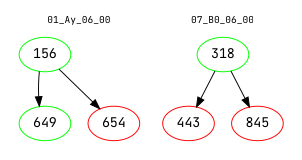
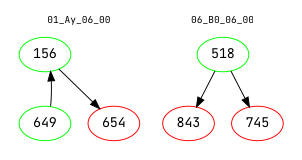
(223, 21) -> (223, 21)
(223, 55) -> (223, 55)
(39, 84) -> (51, 94)
(189, 123) -> (189, 123)
(257, 123) -> (257, 123)
